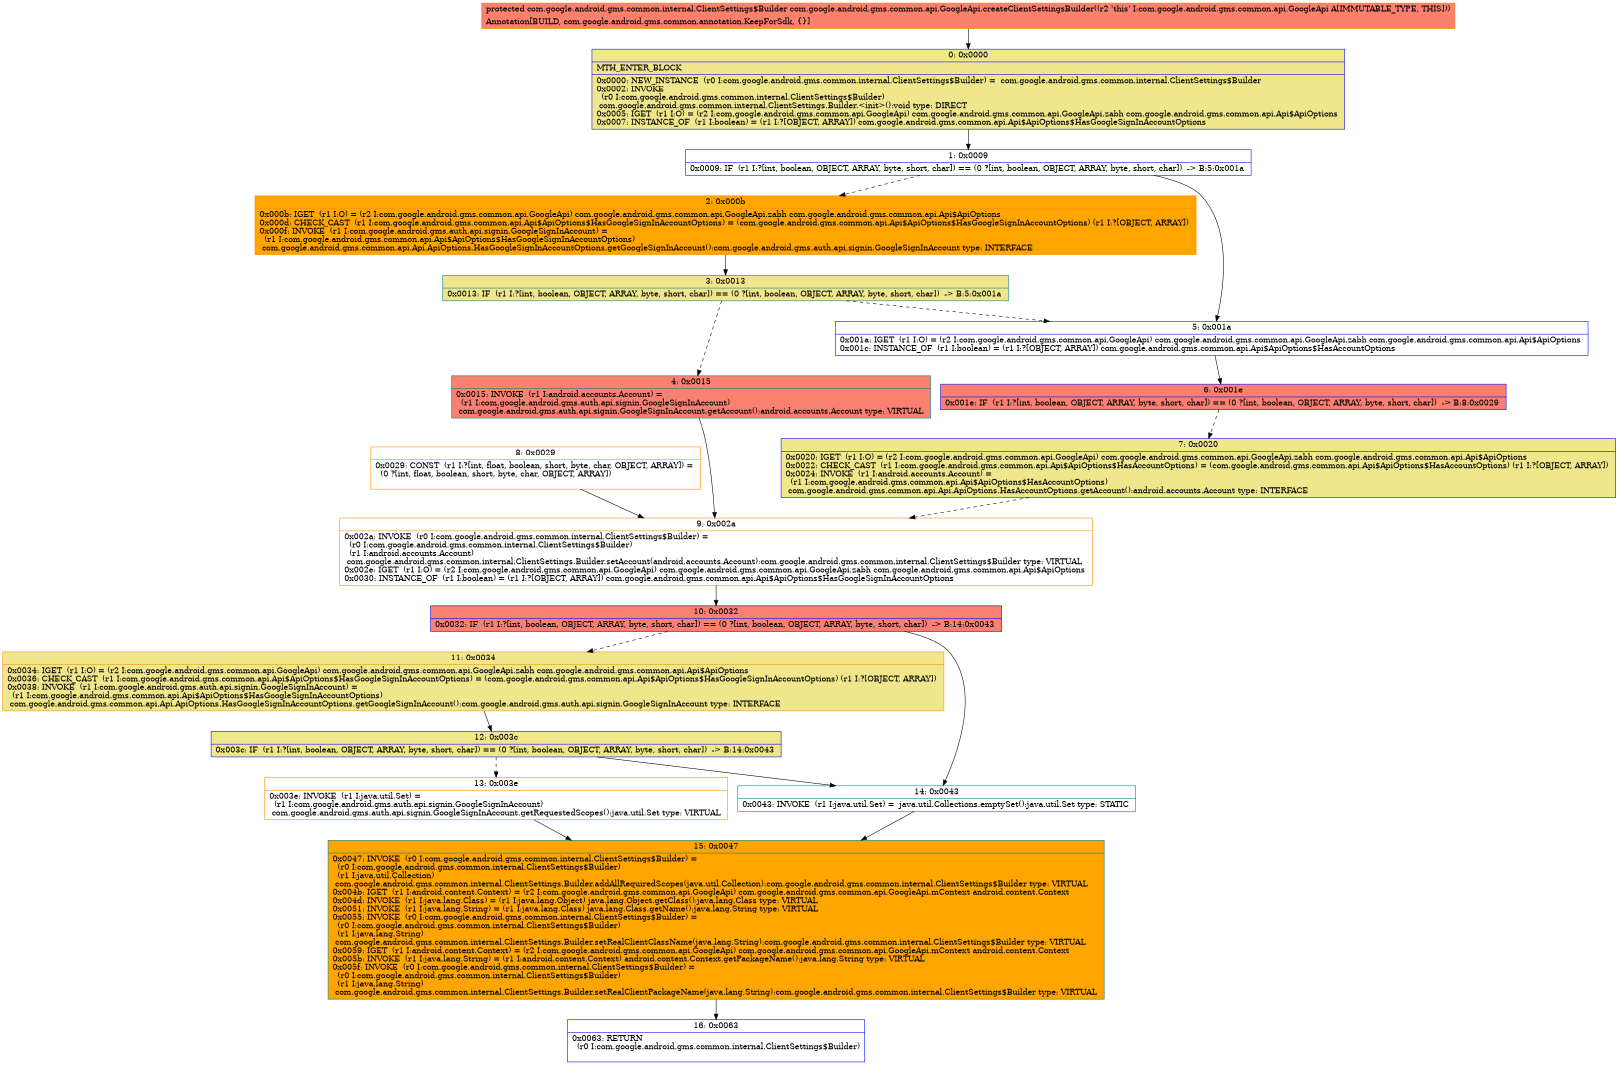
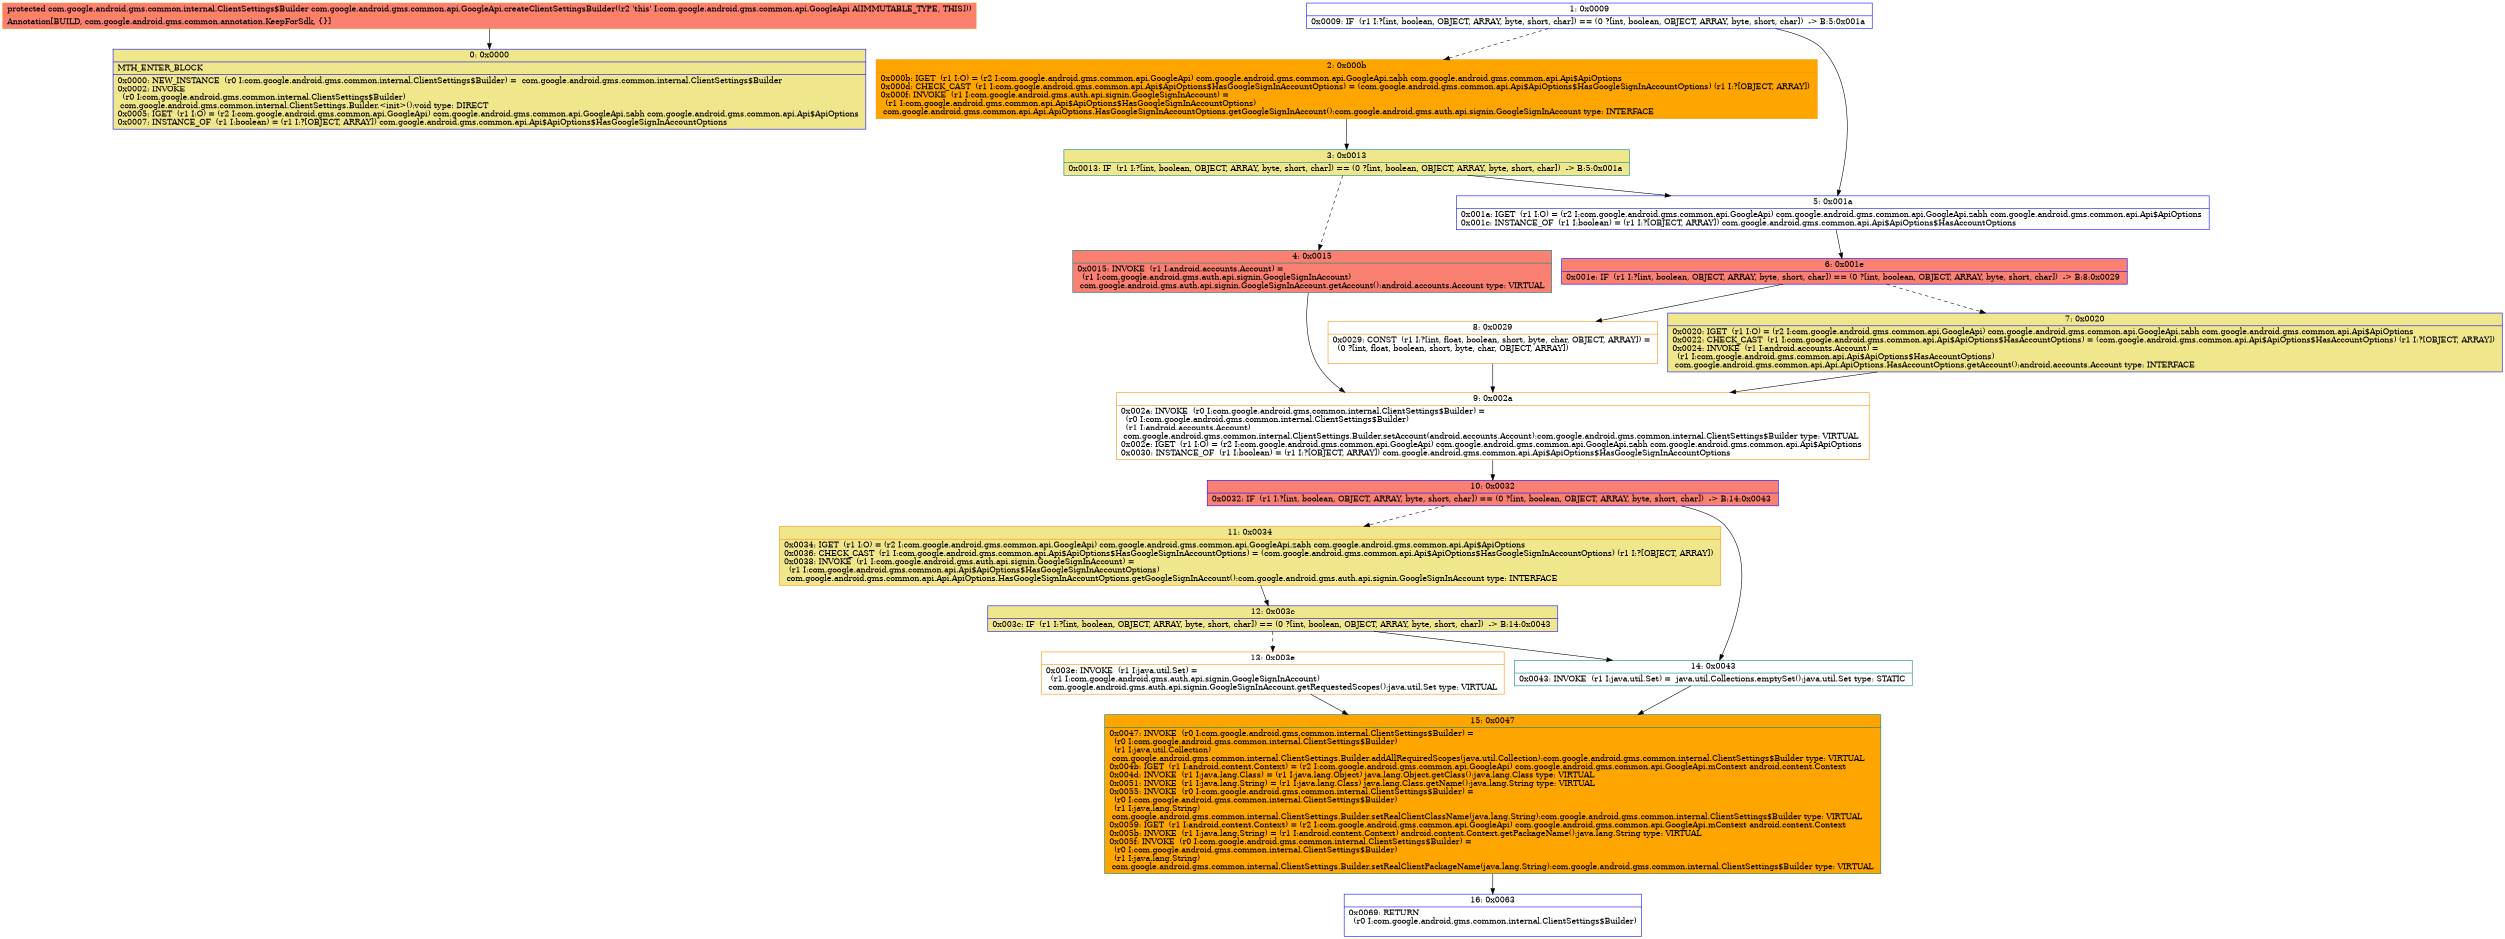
(968, 137) -> none
none -> (1692, 302)
(945, 311) -> (1566, 185)
(972, 507) -> (1807, 382)
(610, 1039) -> (1386, 913)
